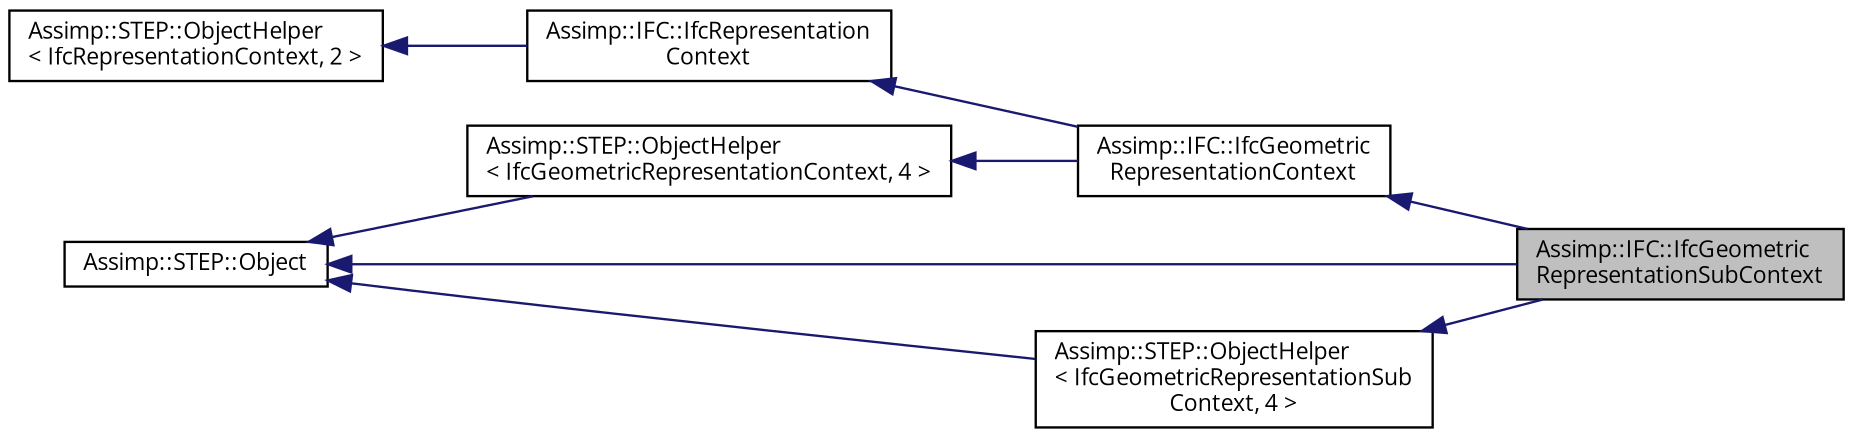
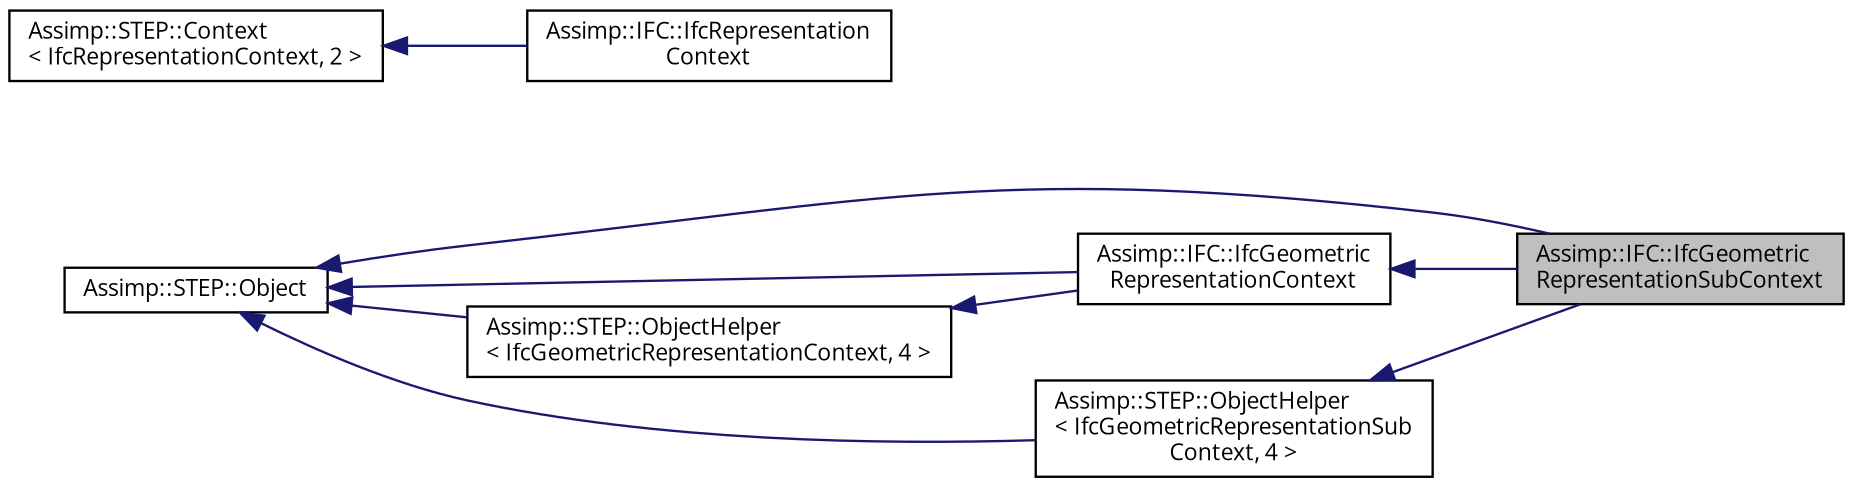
(196, 46) -> (196, 46)
(986, 107) -> (715, 279)
